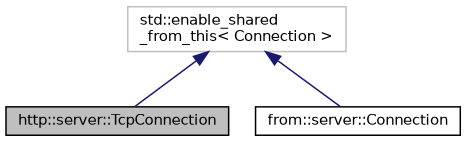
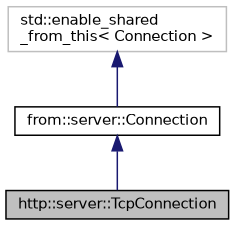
(165, 84) -> (117, 171)
